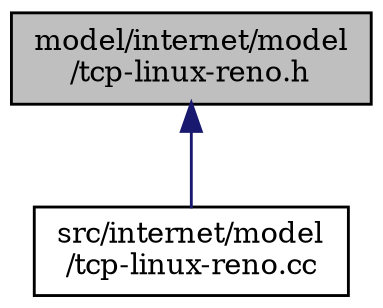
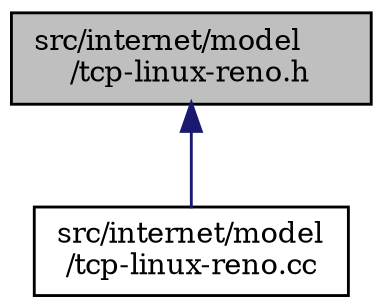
(191, 59) -> (191, 59)
